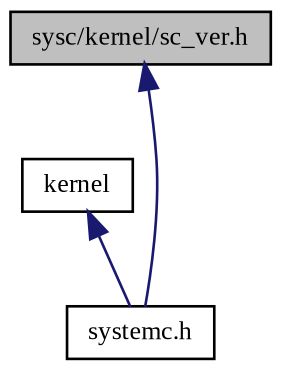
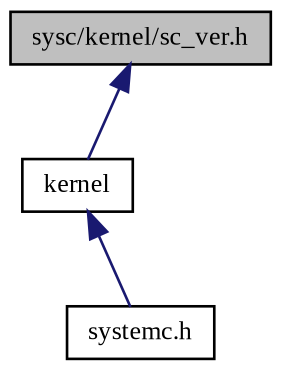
(157, 199) -> (104, 124)
